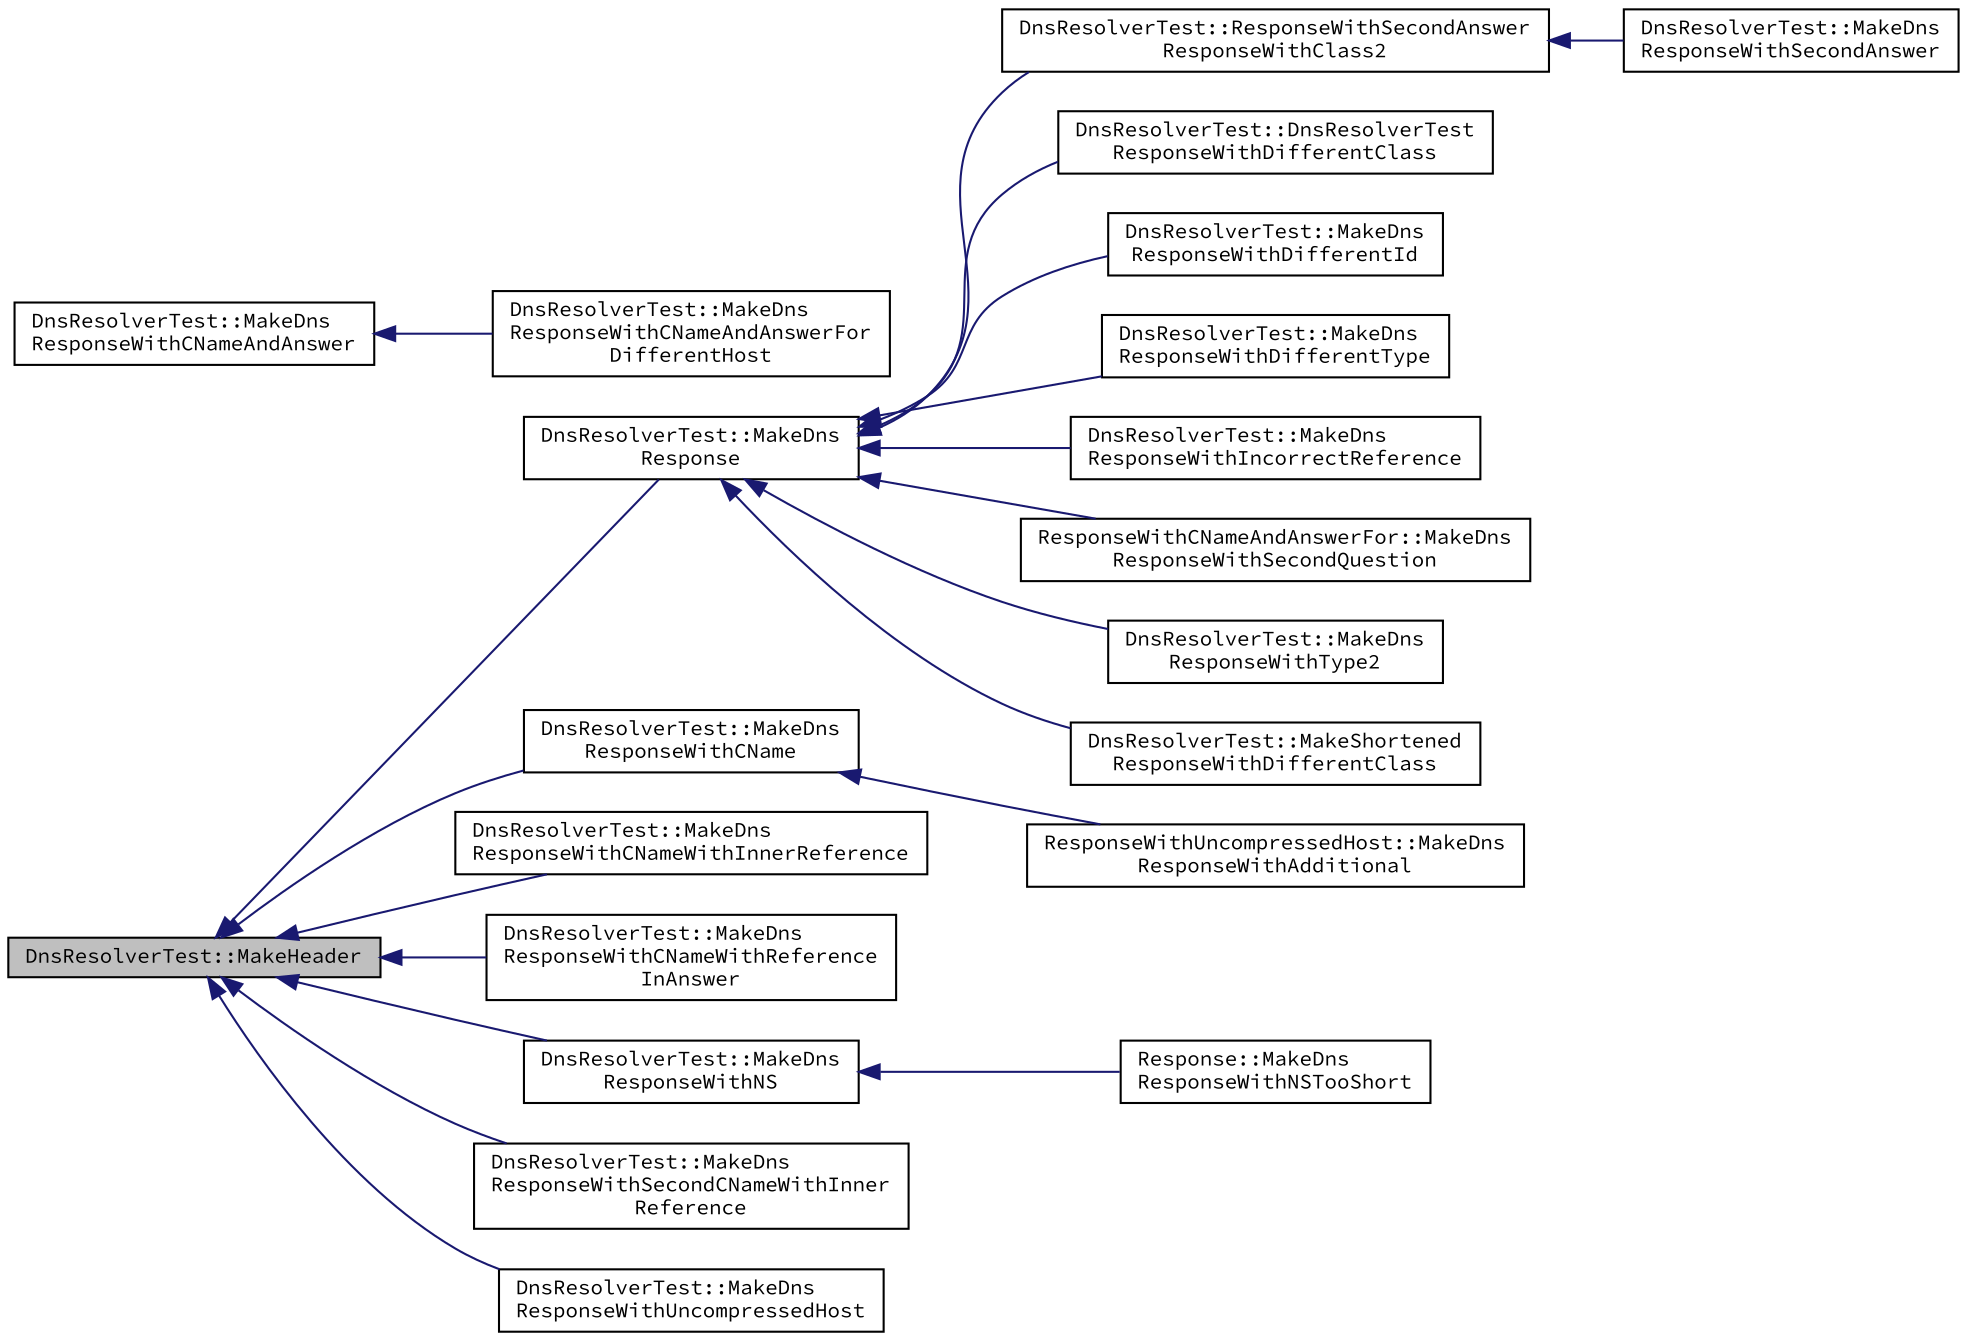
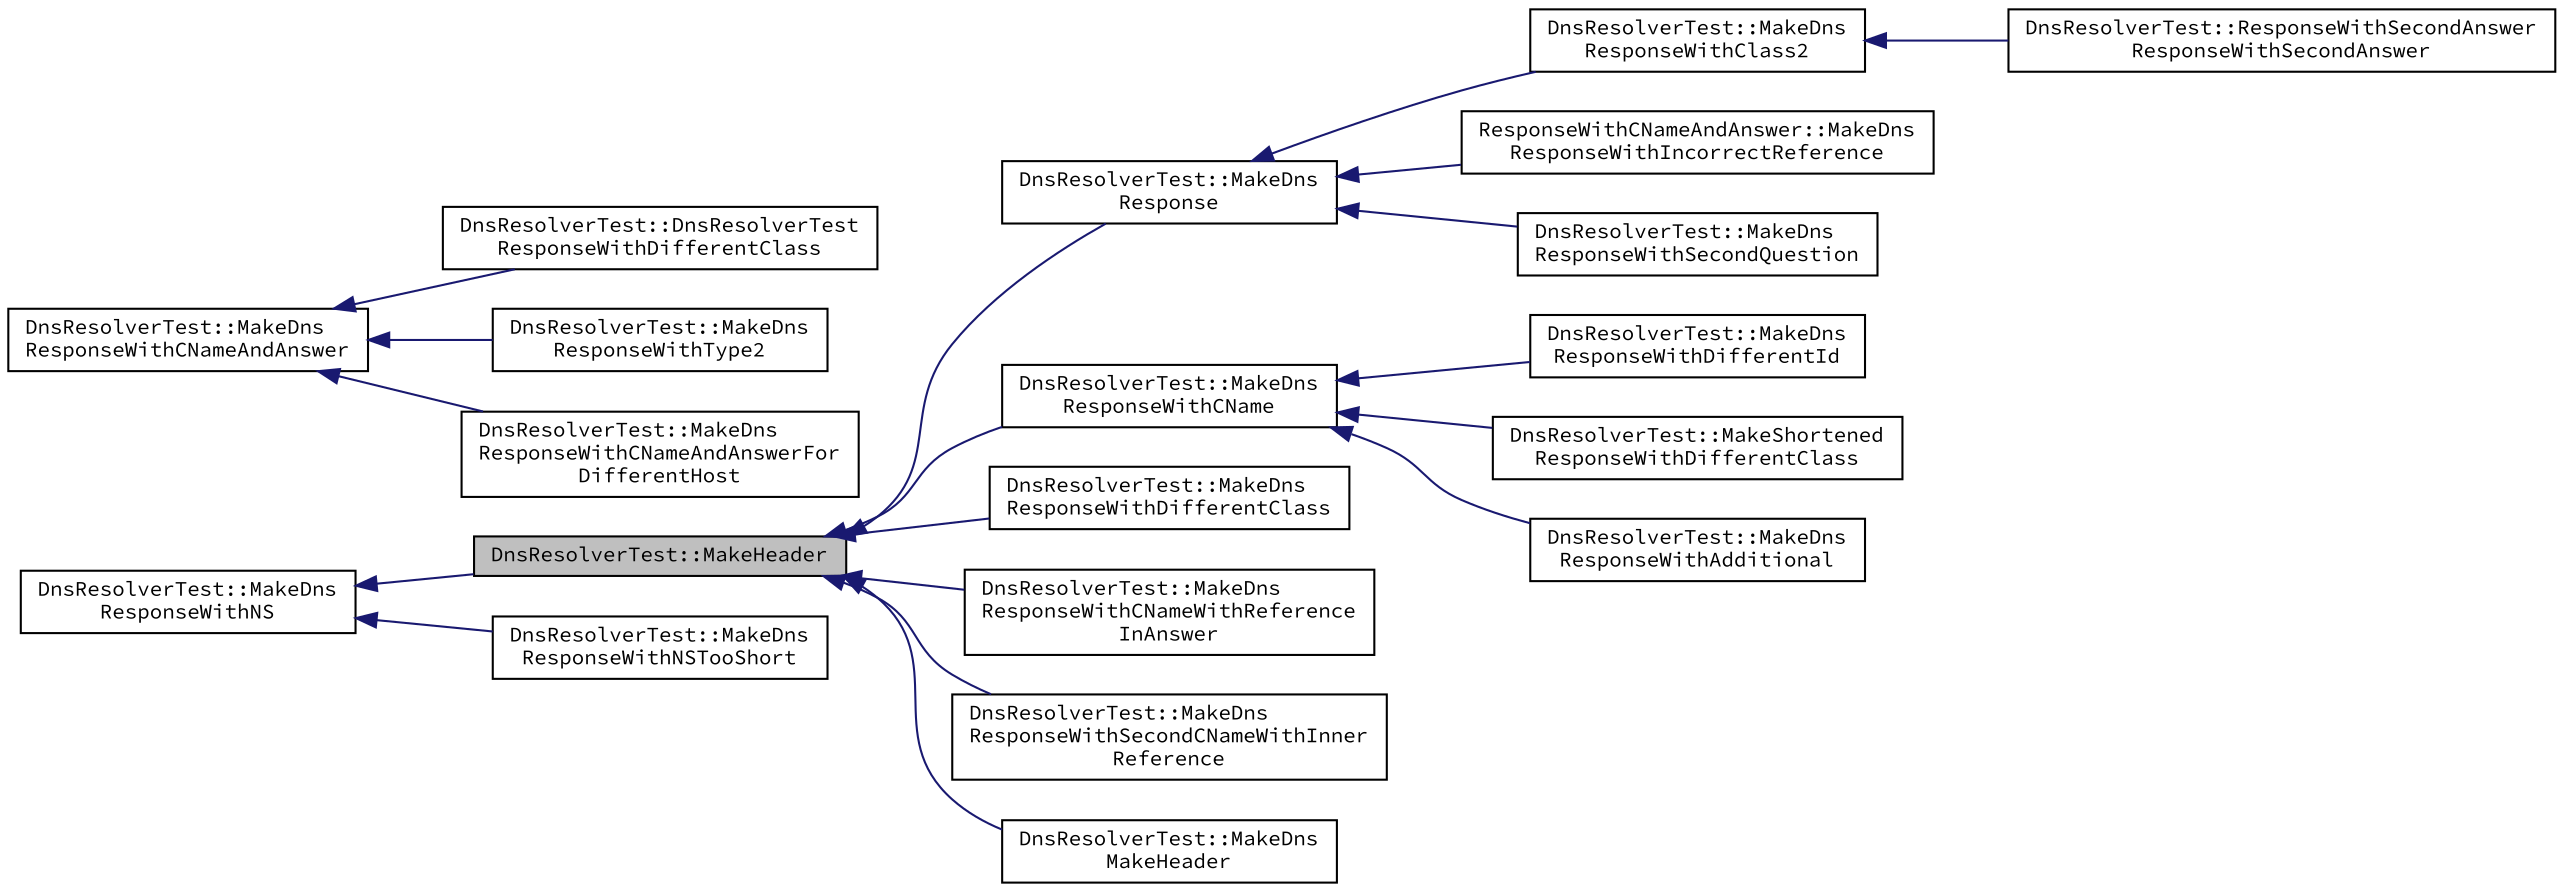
(1276, 41) -> (1698, 41)
(1791, 41) -> (2282, 41)
(978, 224) -> (435, 287)
(982, 314) -> (1444, 370)
(1276, 346) -> none
(1276, 448) -> (1698, 142)
(1276, 550) -> (1698, 244)
(930, 574) -> (441, 340)
(888, 634) -> (1425, 421)
(691, 843) -> (1170, 498)
(1276, 856) -> (1698, 550)
(422, 1012) -> (425, 579)
(1276, 1072) -> (660, 648)
(691, 1301) -> (1170, 851)
